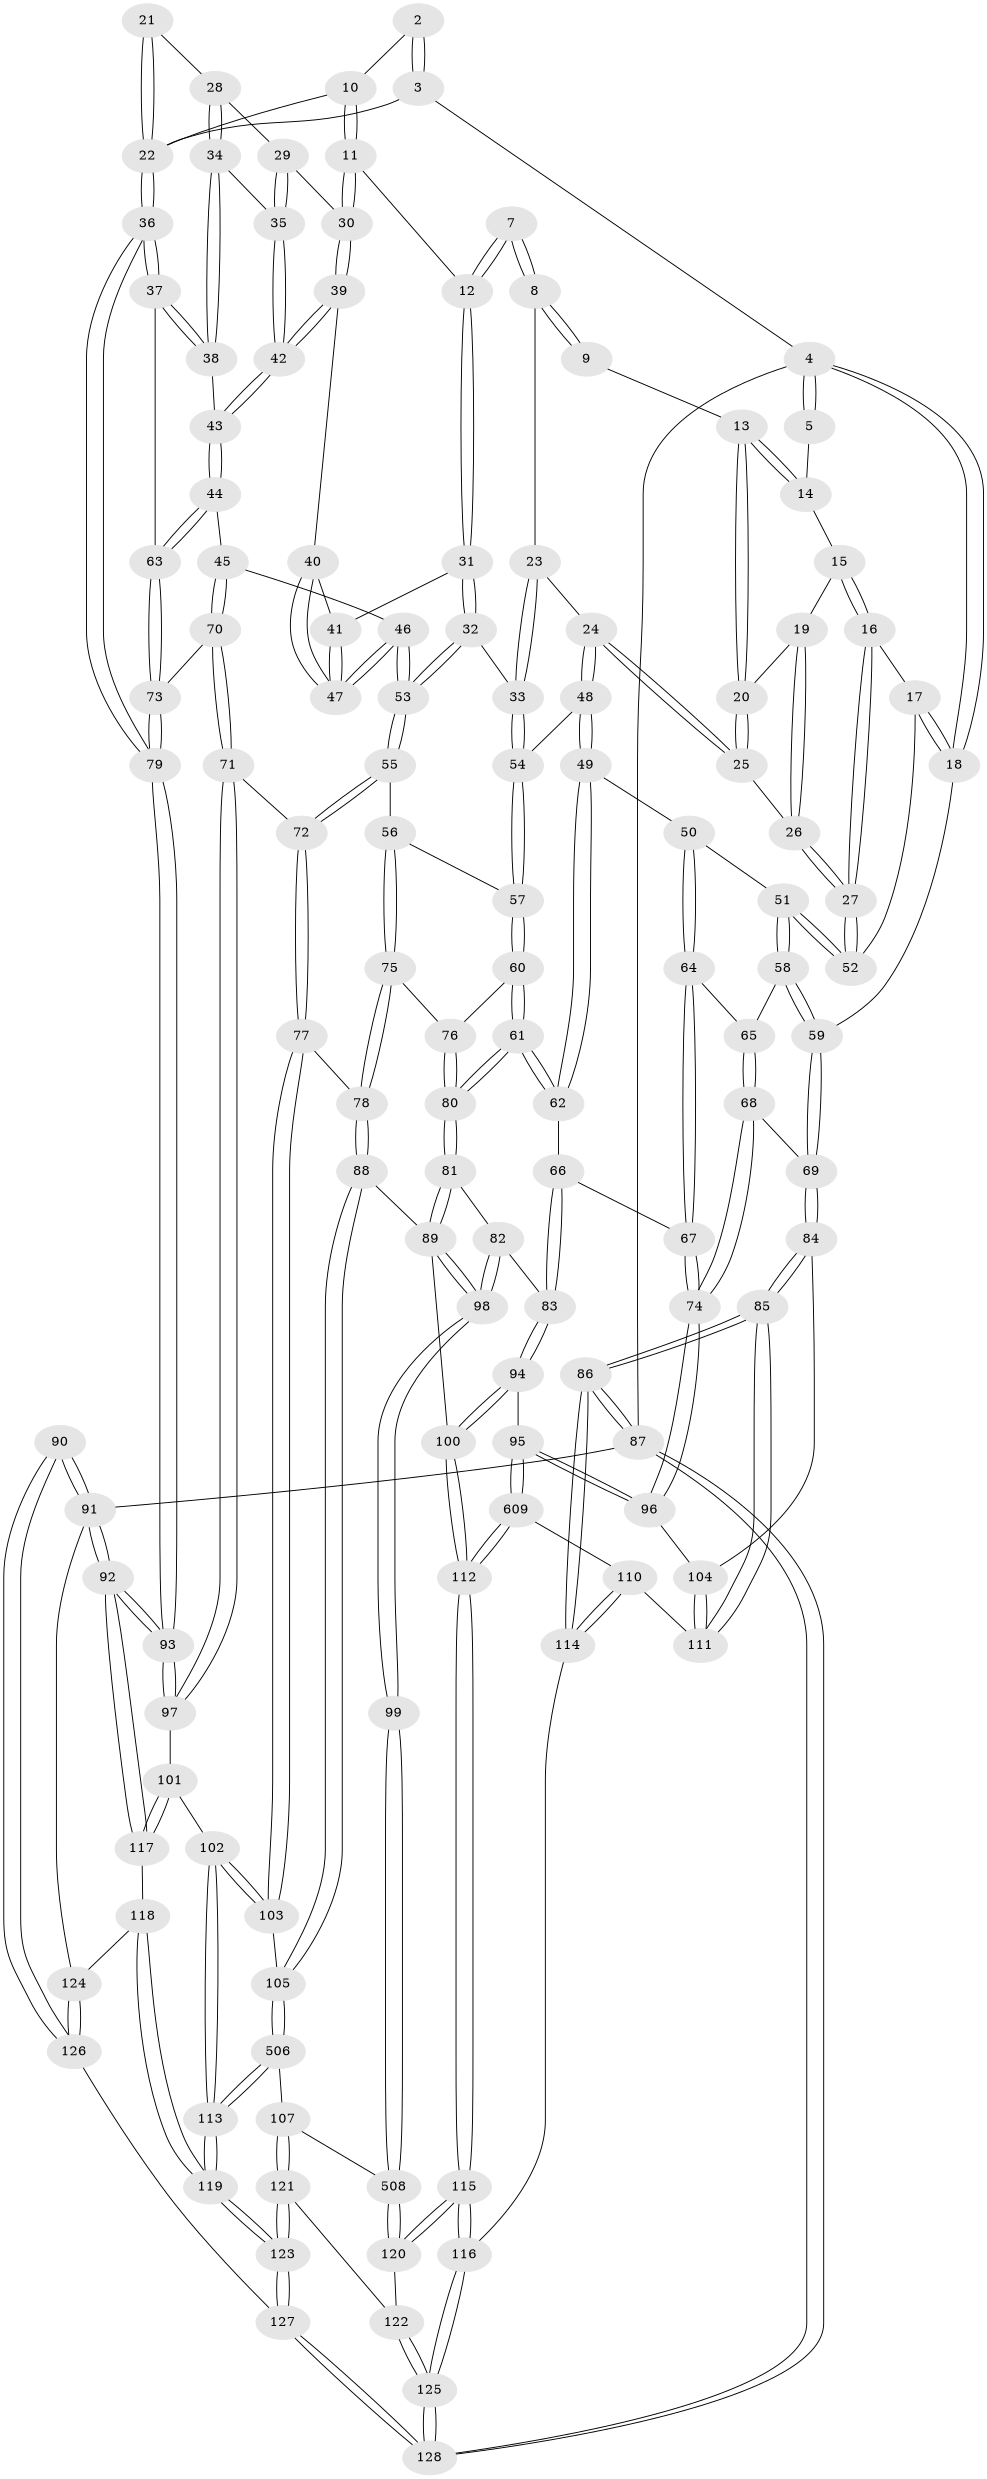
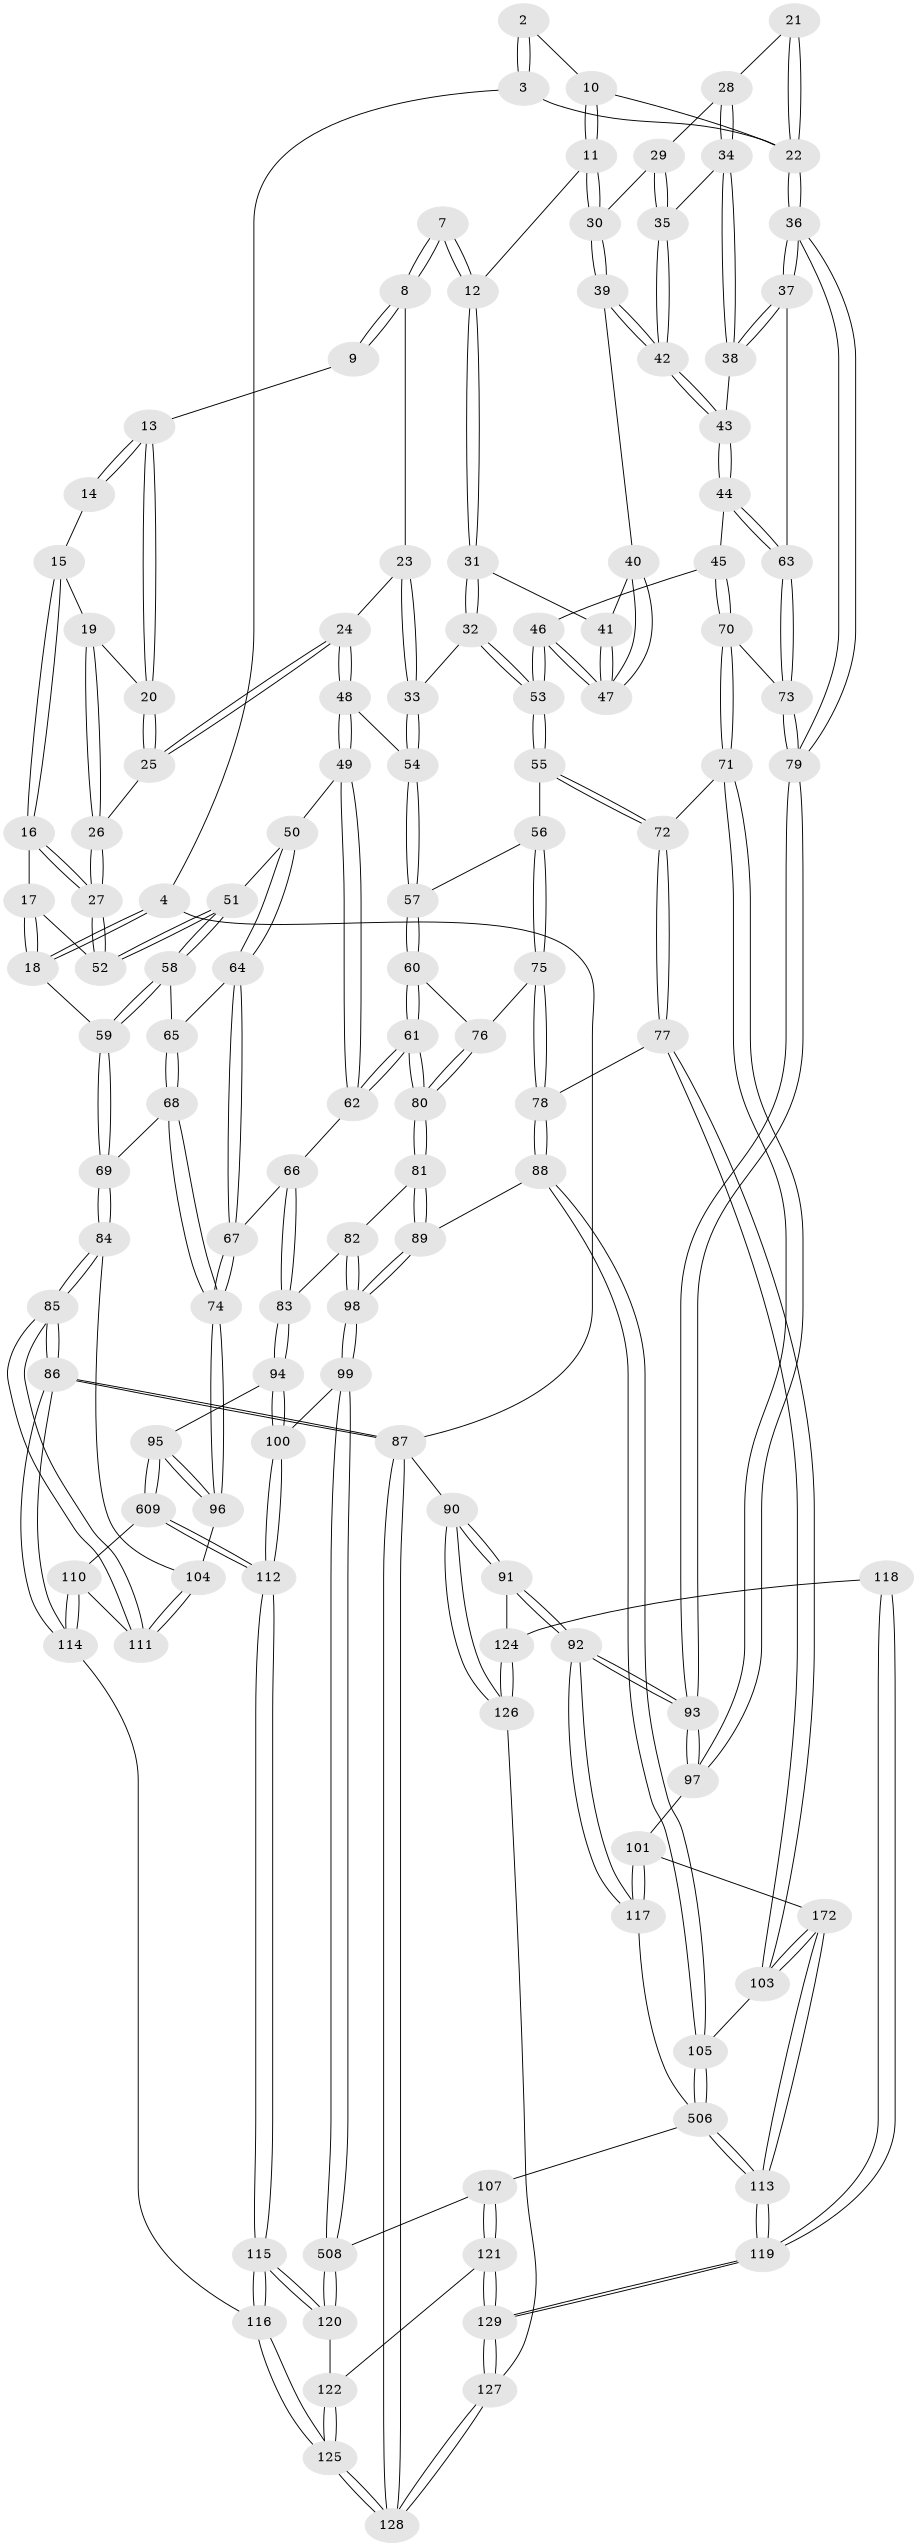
(810, 427) -> none
(438, 1328) -> (312, 1408)
(365, 1483) -> (426, 1476)
(213, 1849) -> (825, 1916)
(142, 1883) -> (651, 2023)
(283, 2255) -> (490, 2322)
